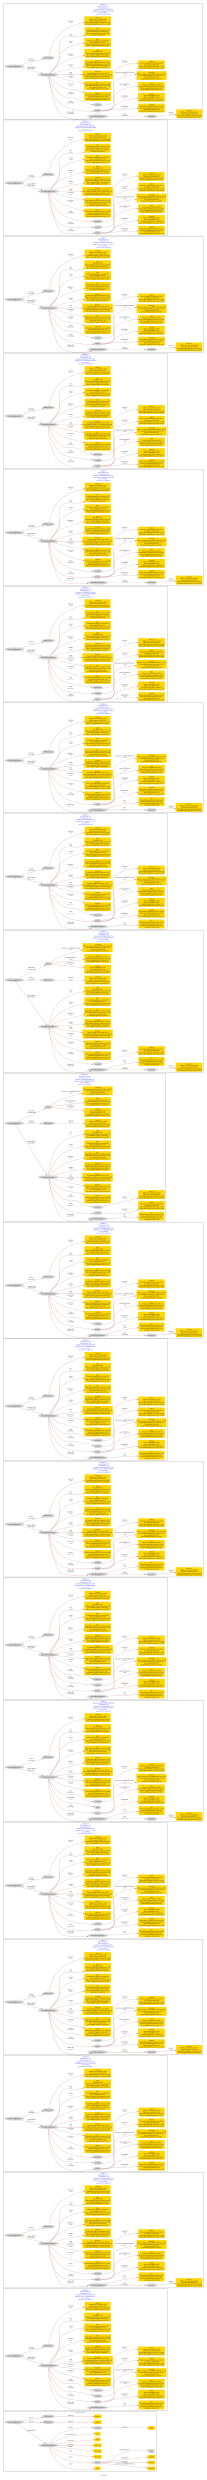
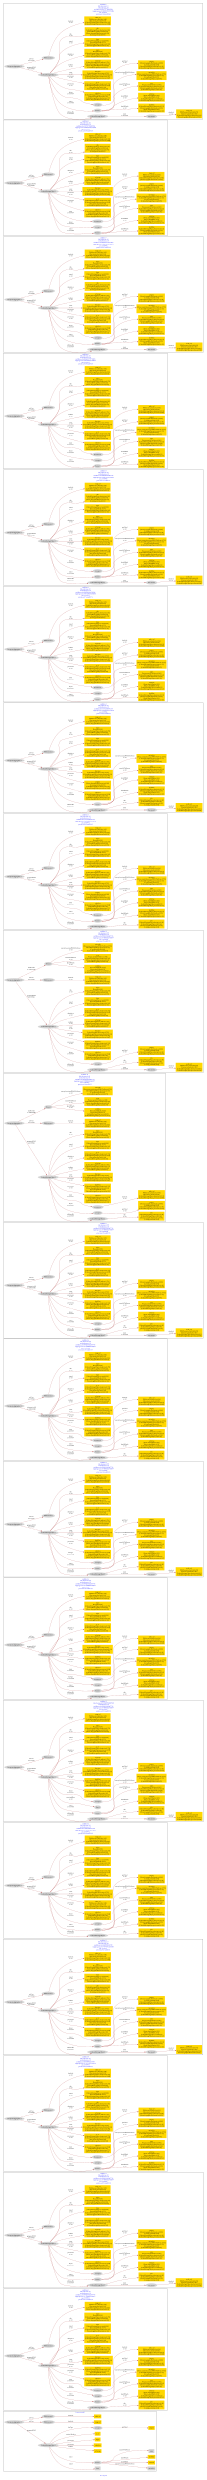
(98, 2457) -> none
(98, 2468) -> (98, 2468)
(151, 2468) -> (151, 2468)
